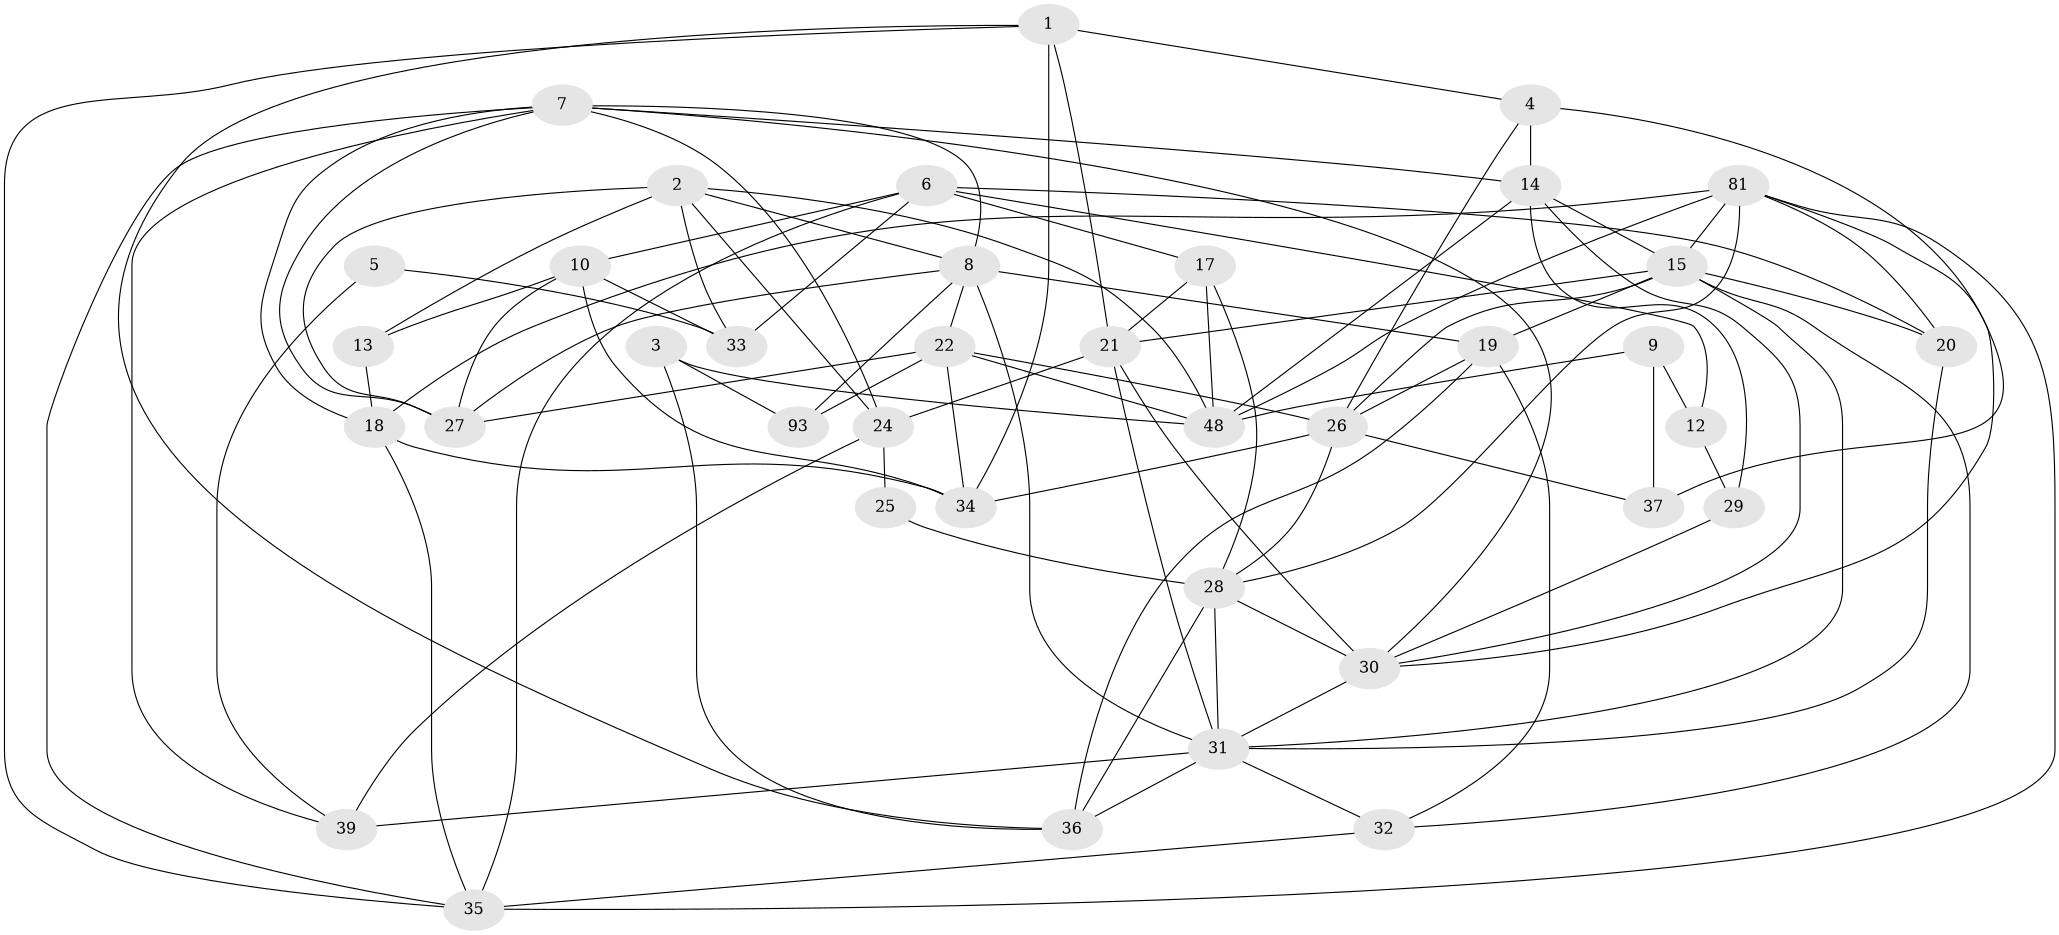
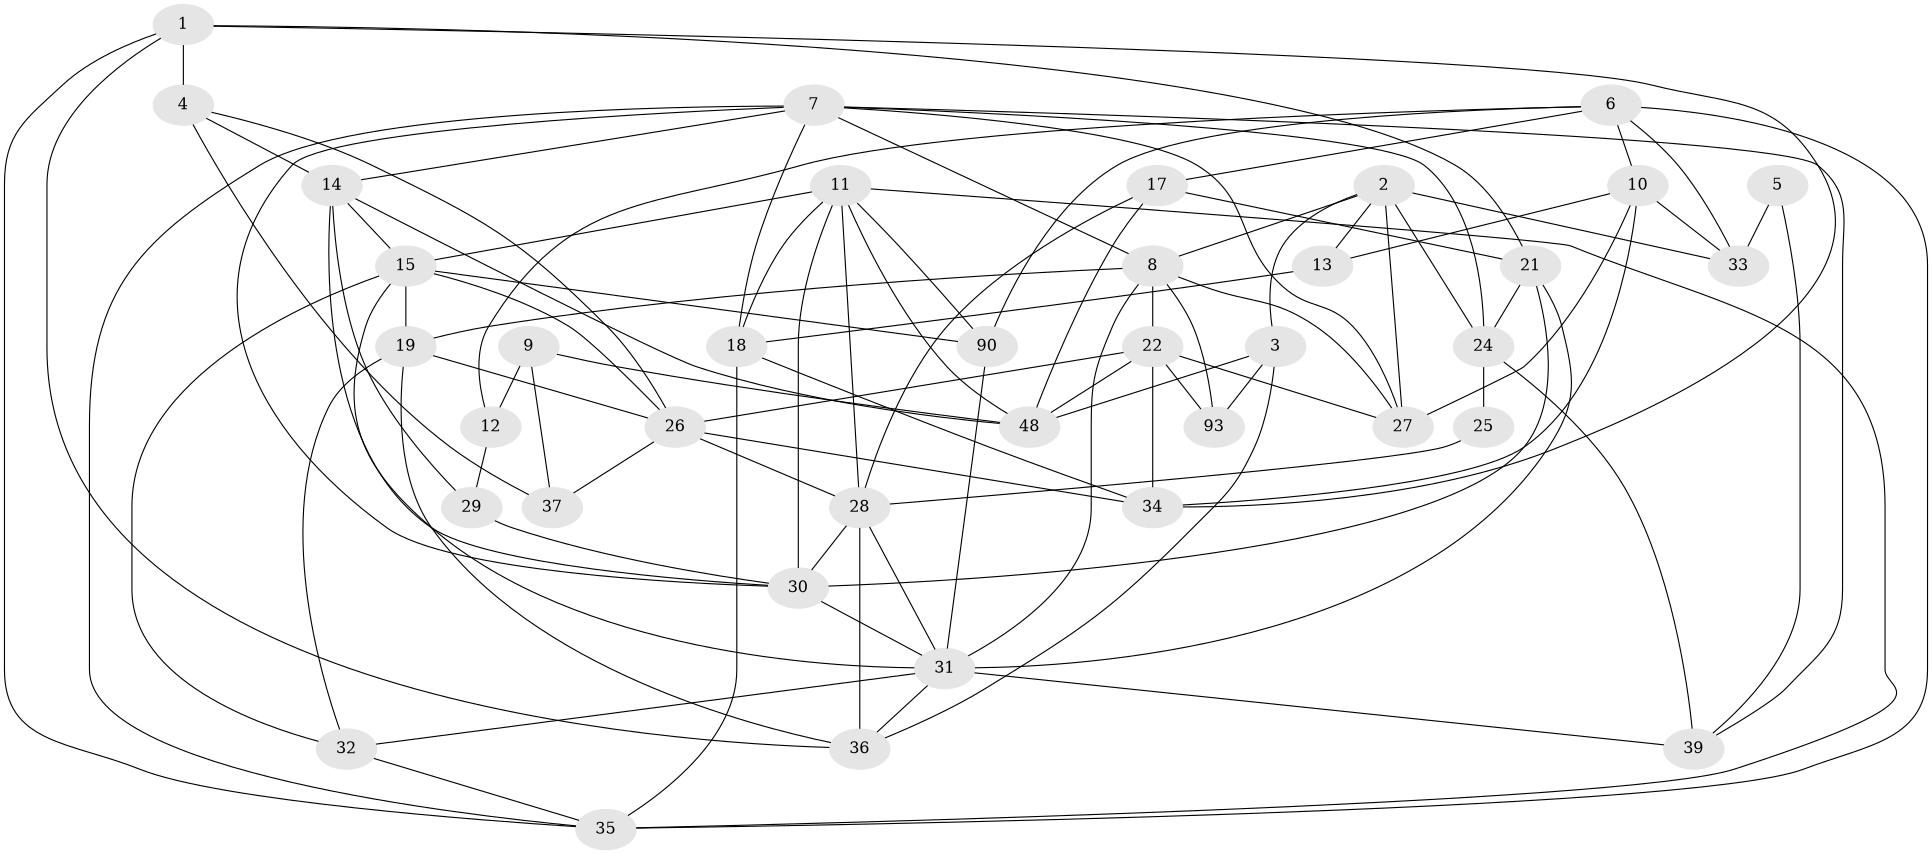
(1739, 186) -> (841, 186)
(988, 239) -> (1285, 242)
(1394, 306) -> none
(1947, 347) -> (987, 347)
